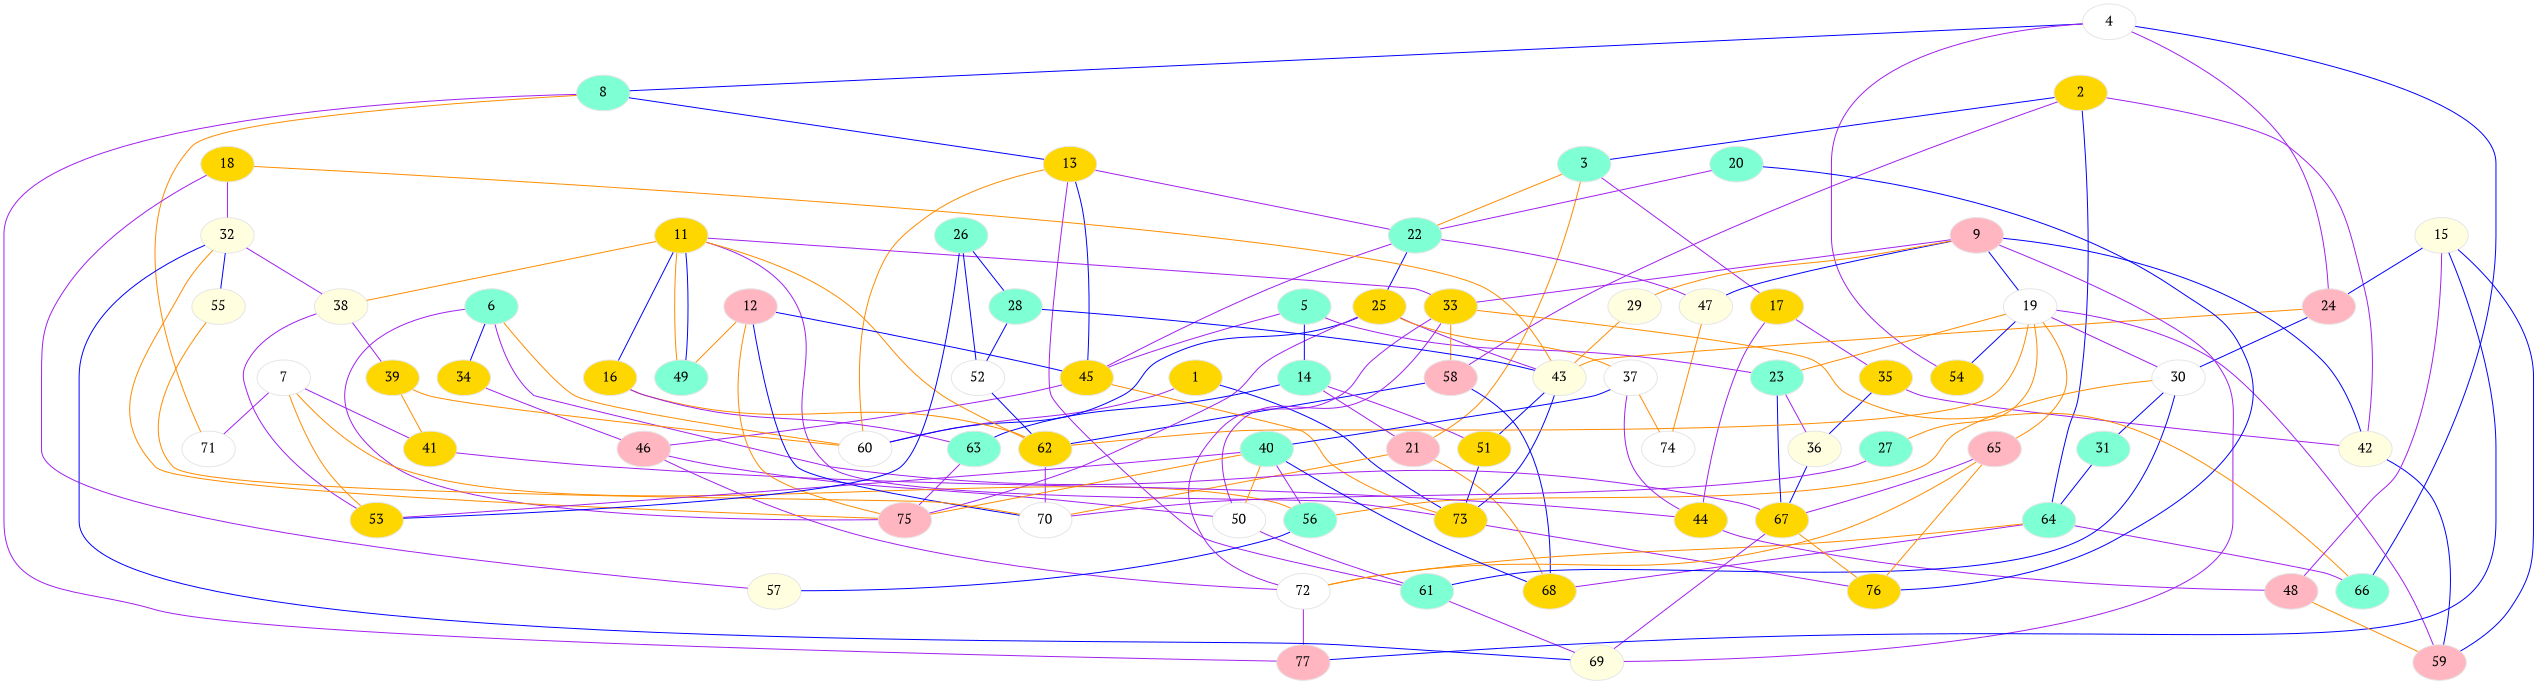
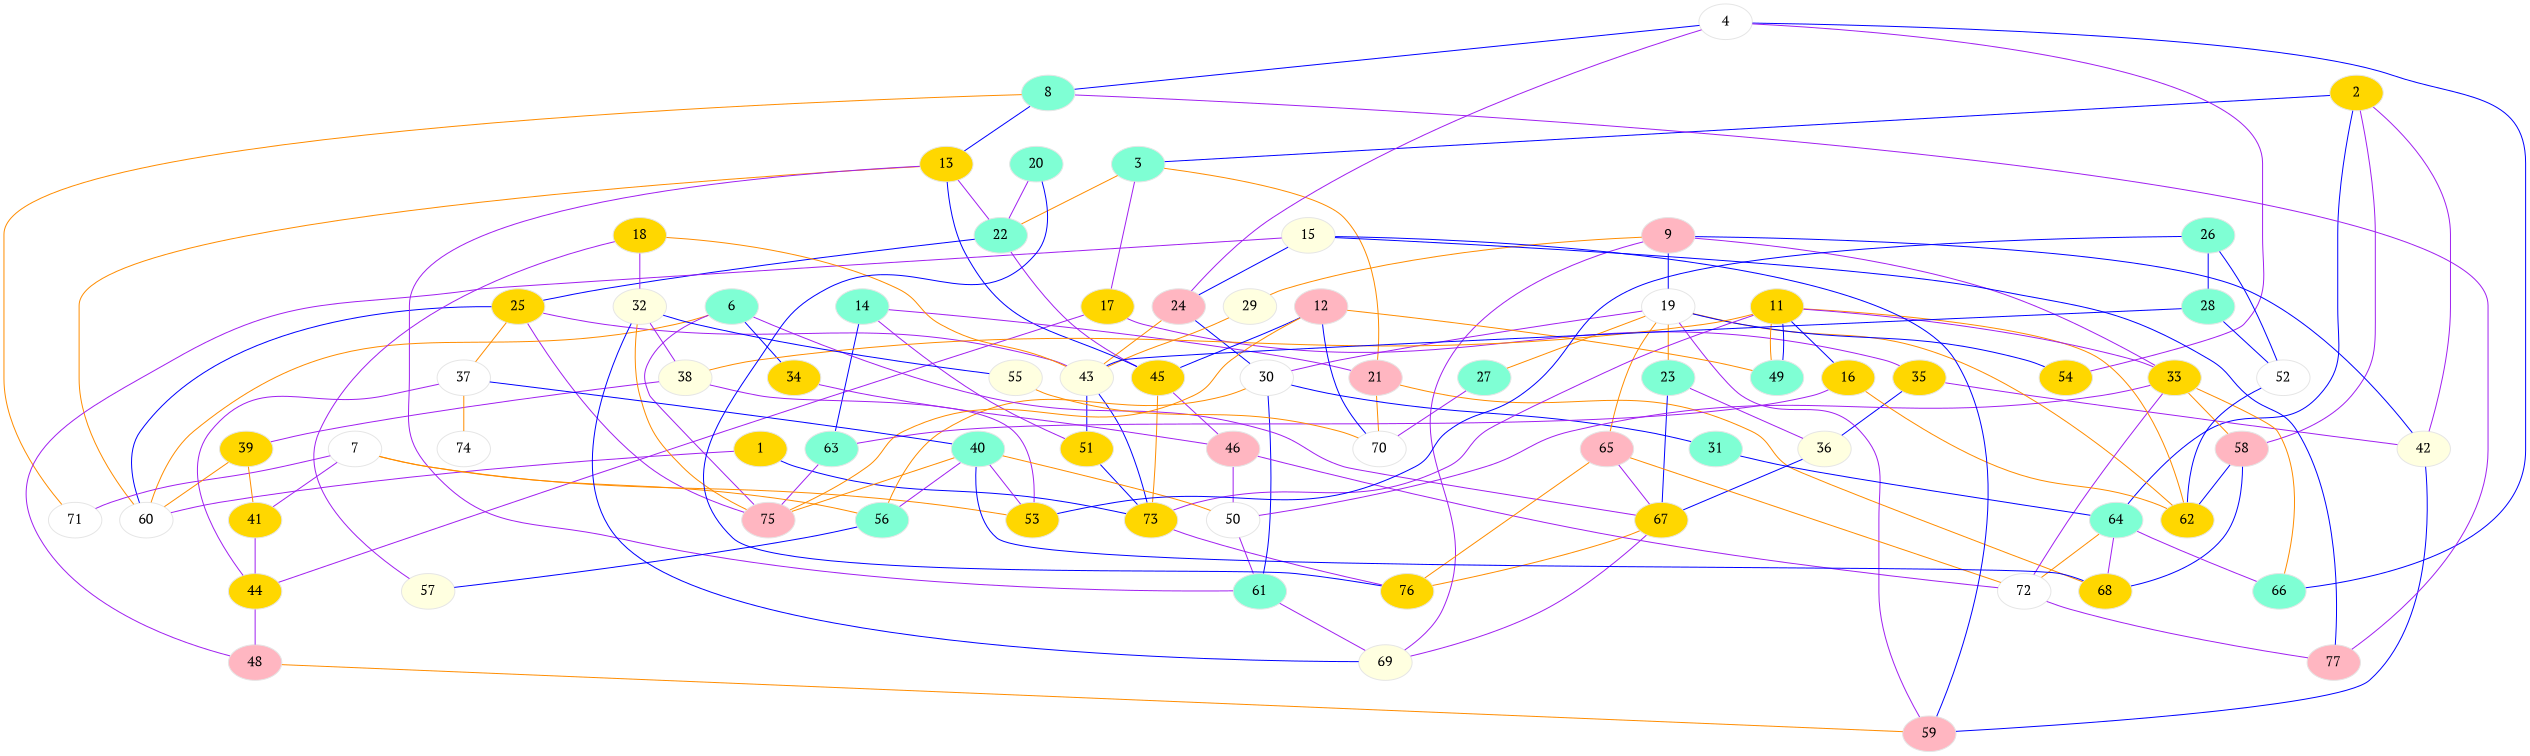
(1304, 307) -> none
(1706, 307) -> none
(1045, 485) -> none
